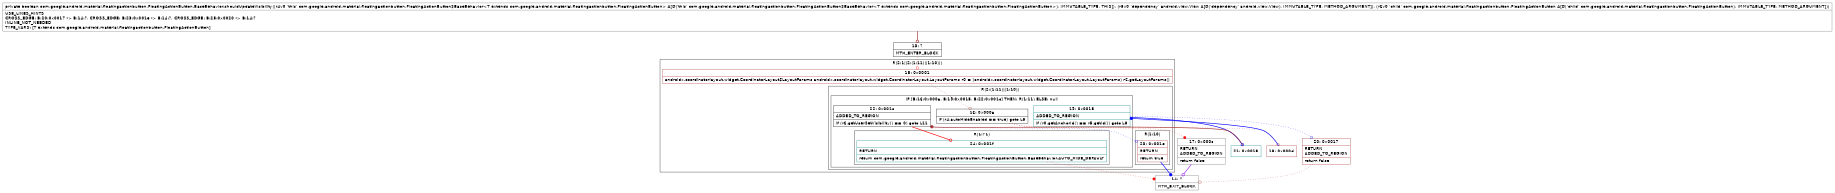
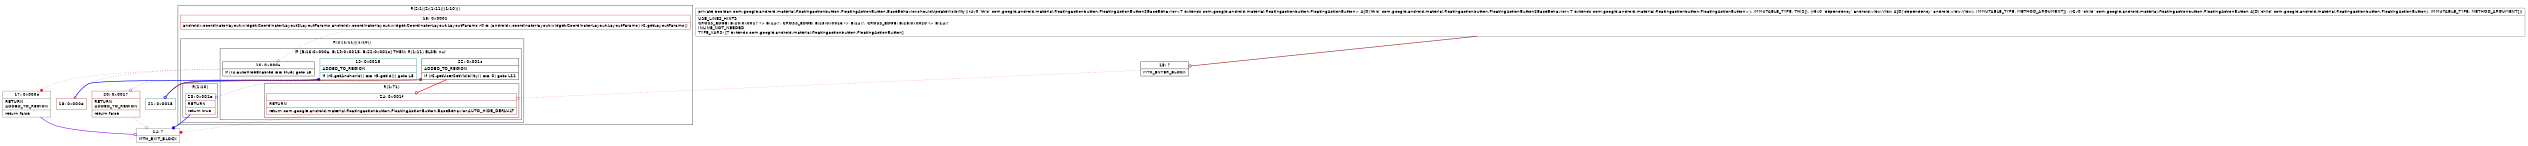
(917, 62) -> (830, 84)
(982, 151) -> (392, 104)
